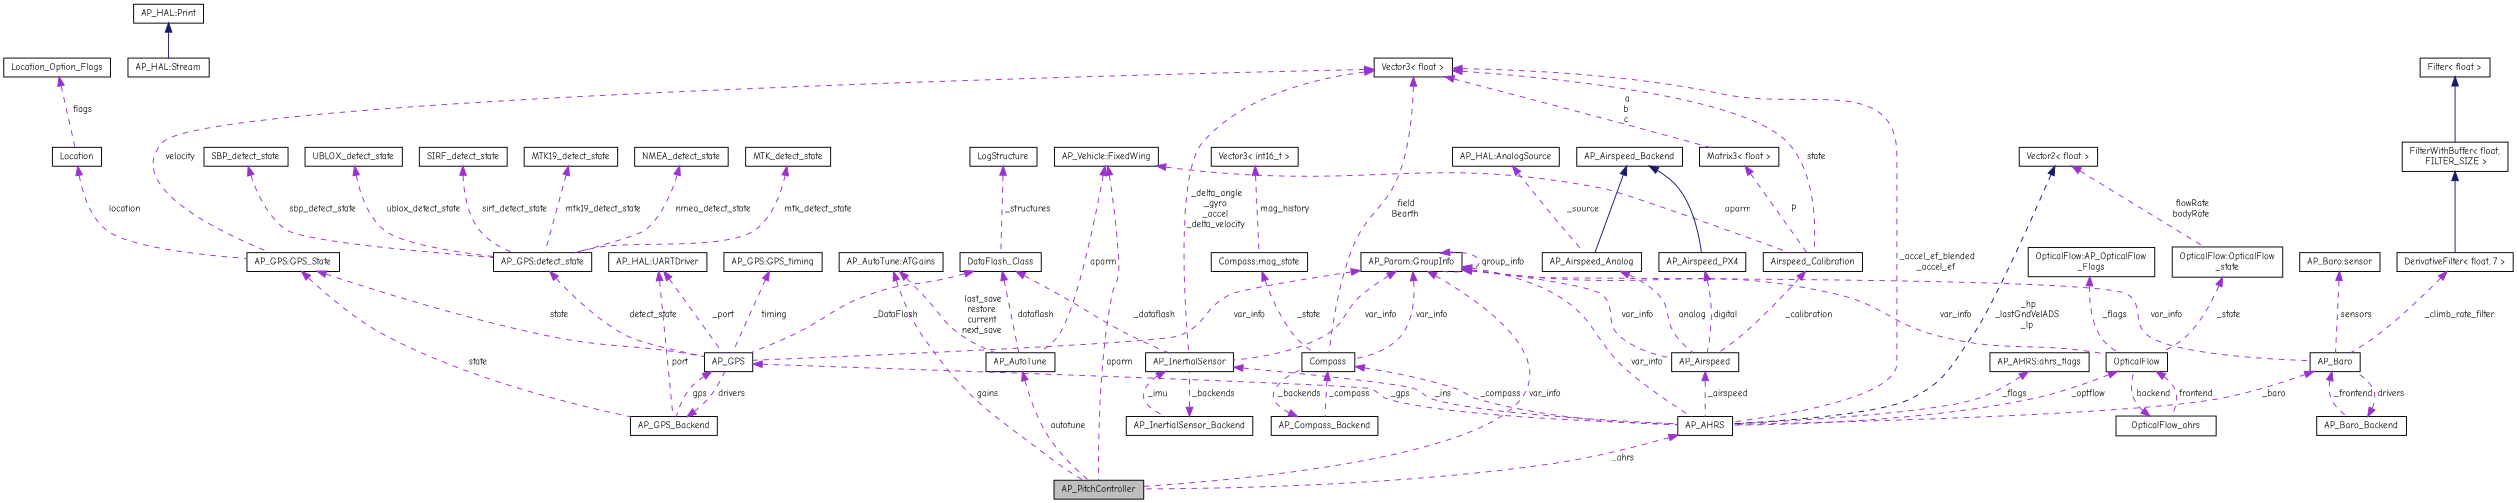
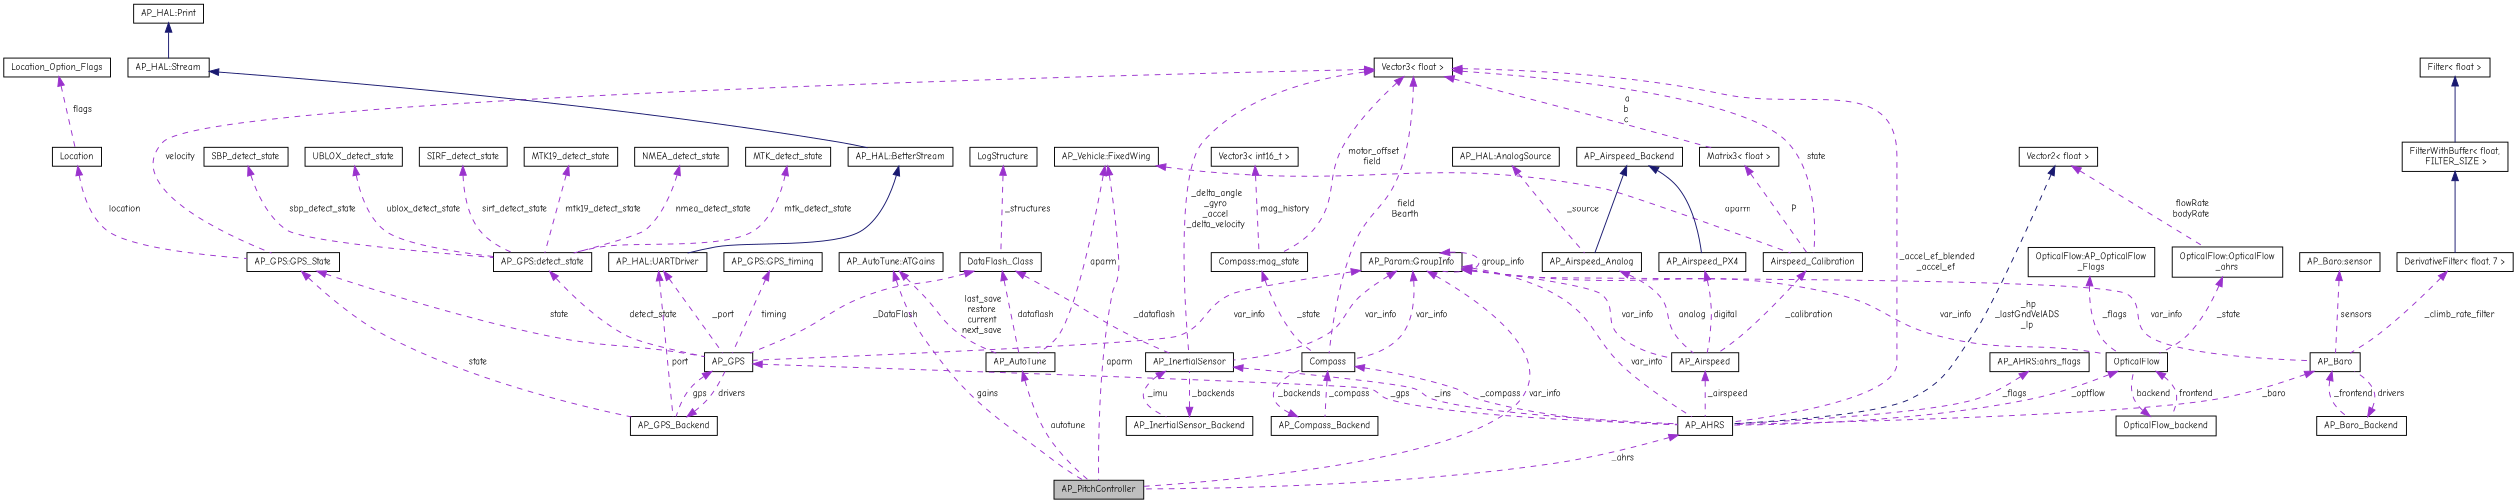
none -> (901, 157)
none -> (1335, 168)
(2227, 262) -> (2227, 262)
(2166, 426) -> (2166, 426)
